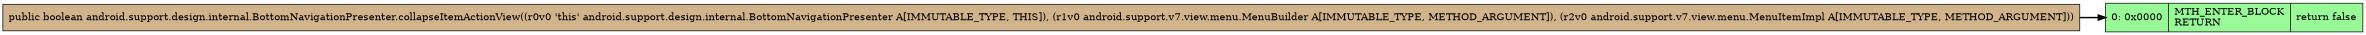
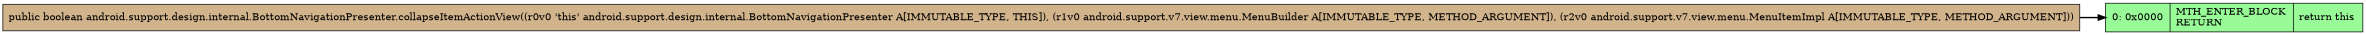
(2327, 17) -> (2327, 17)
